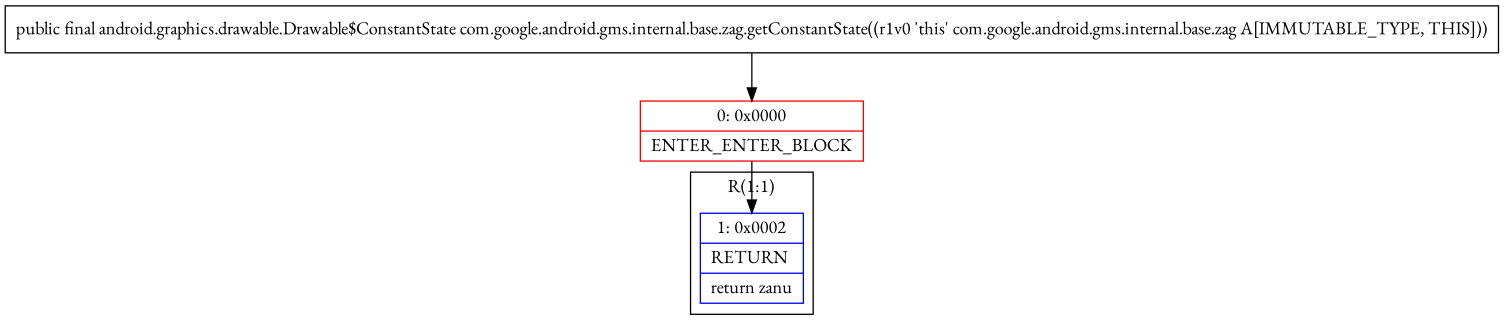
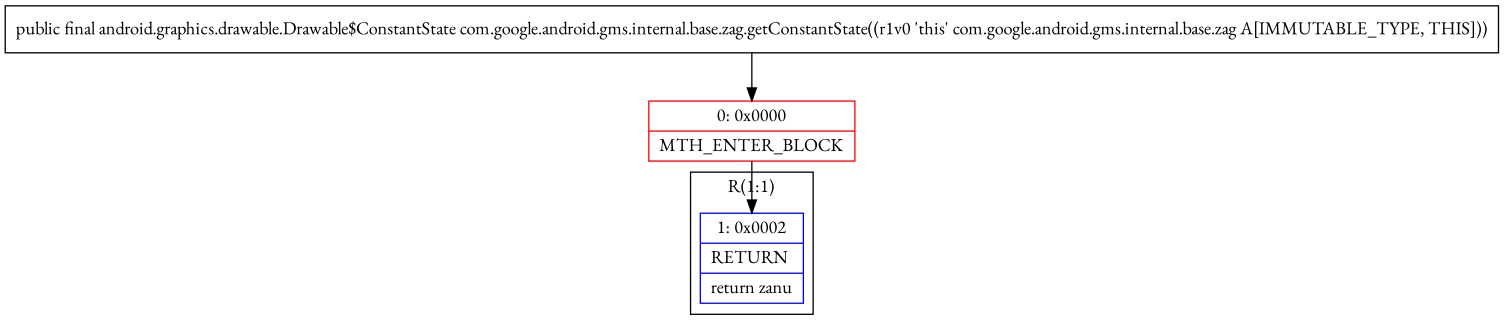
(752, 145) -> (752, 145)
